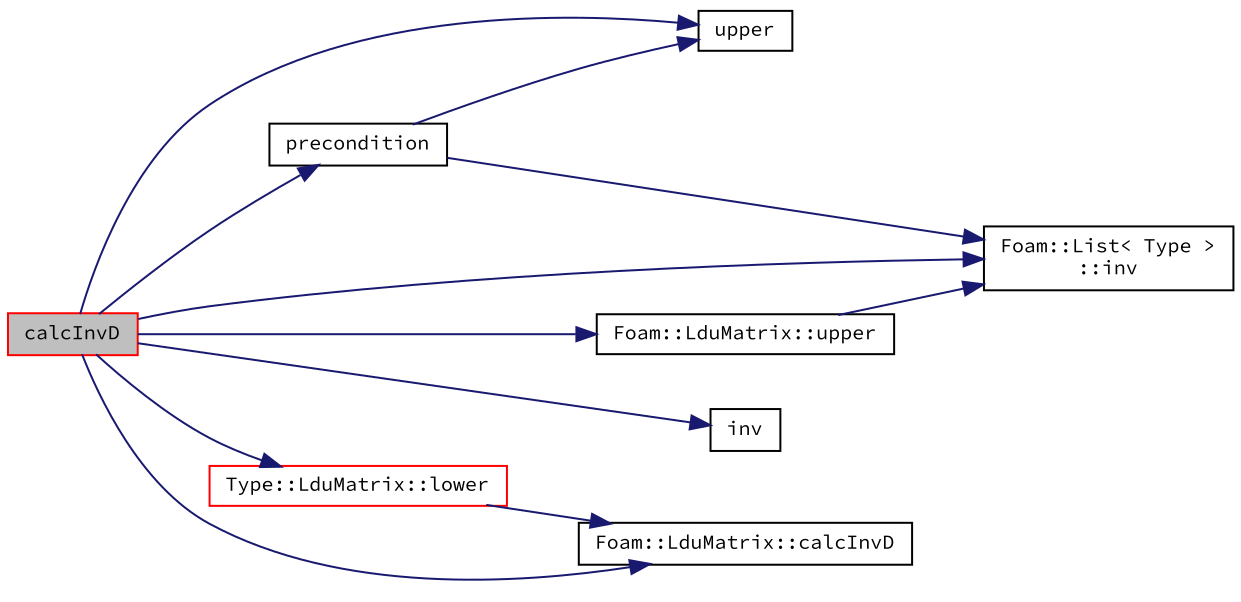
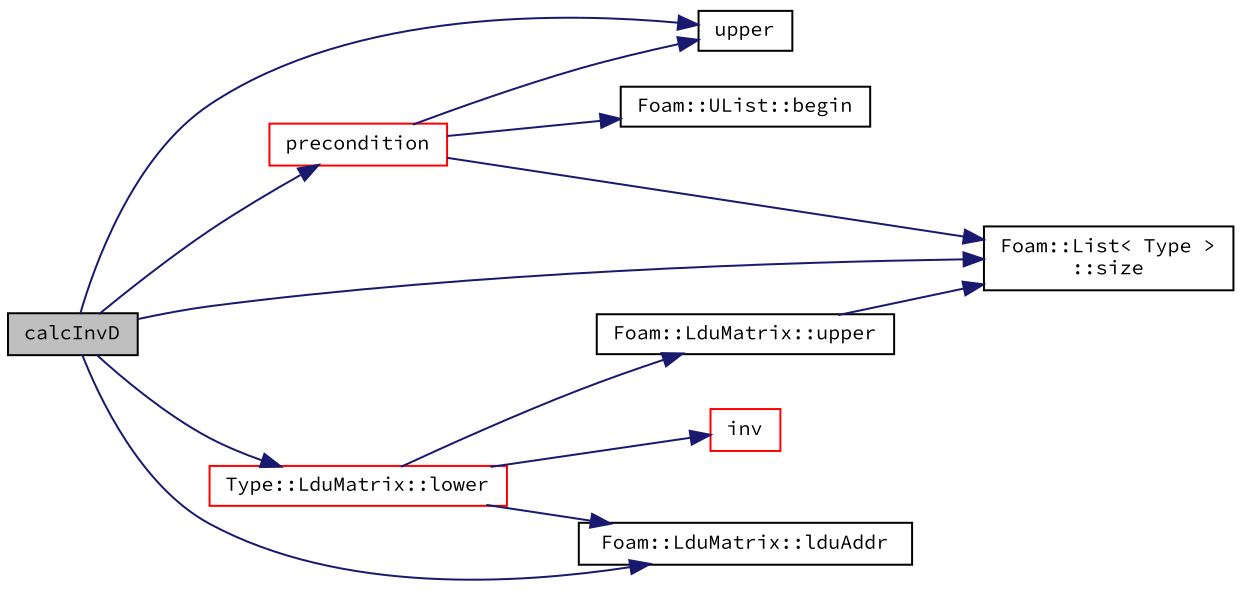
none -> (745, 107)
(358, 145) -> (358, 145)
(1109, 258) -> (1109, 258)
(73, 334) -> (73, 334)
(357, 334) -> (531, 409)
(414, 383) -> (590, 452)
(745, 430) -> (745, 430)
(745, 544) -> (745, 544)
